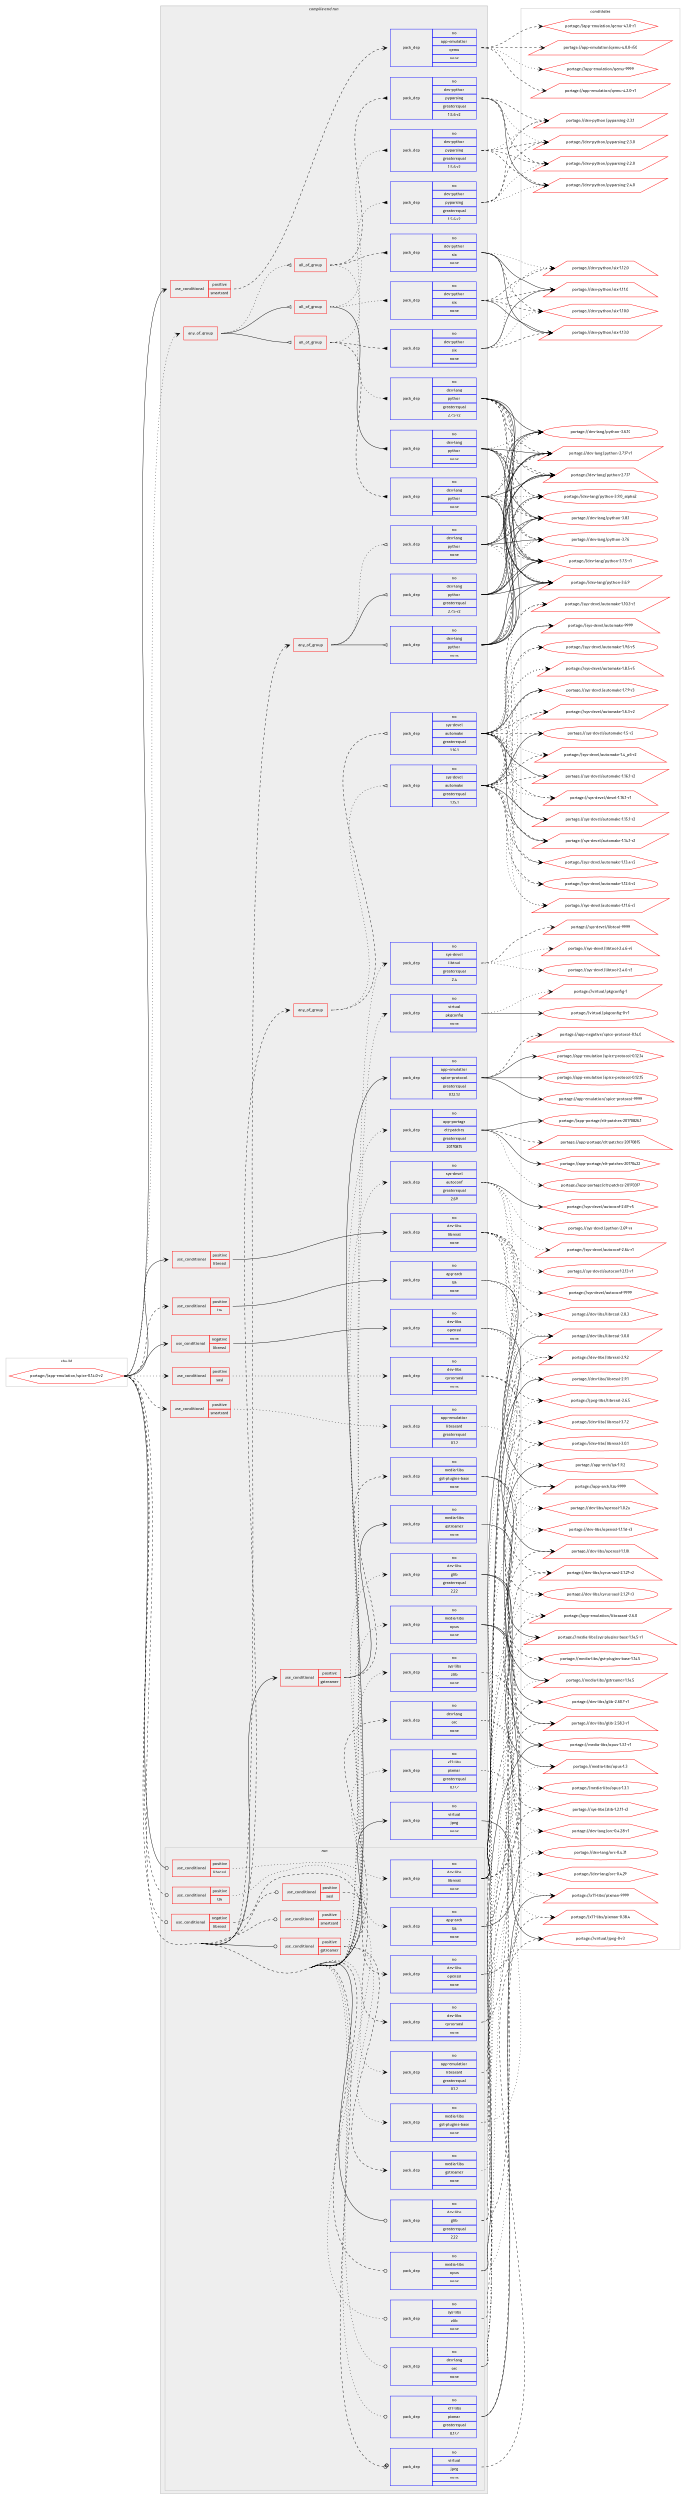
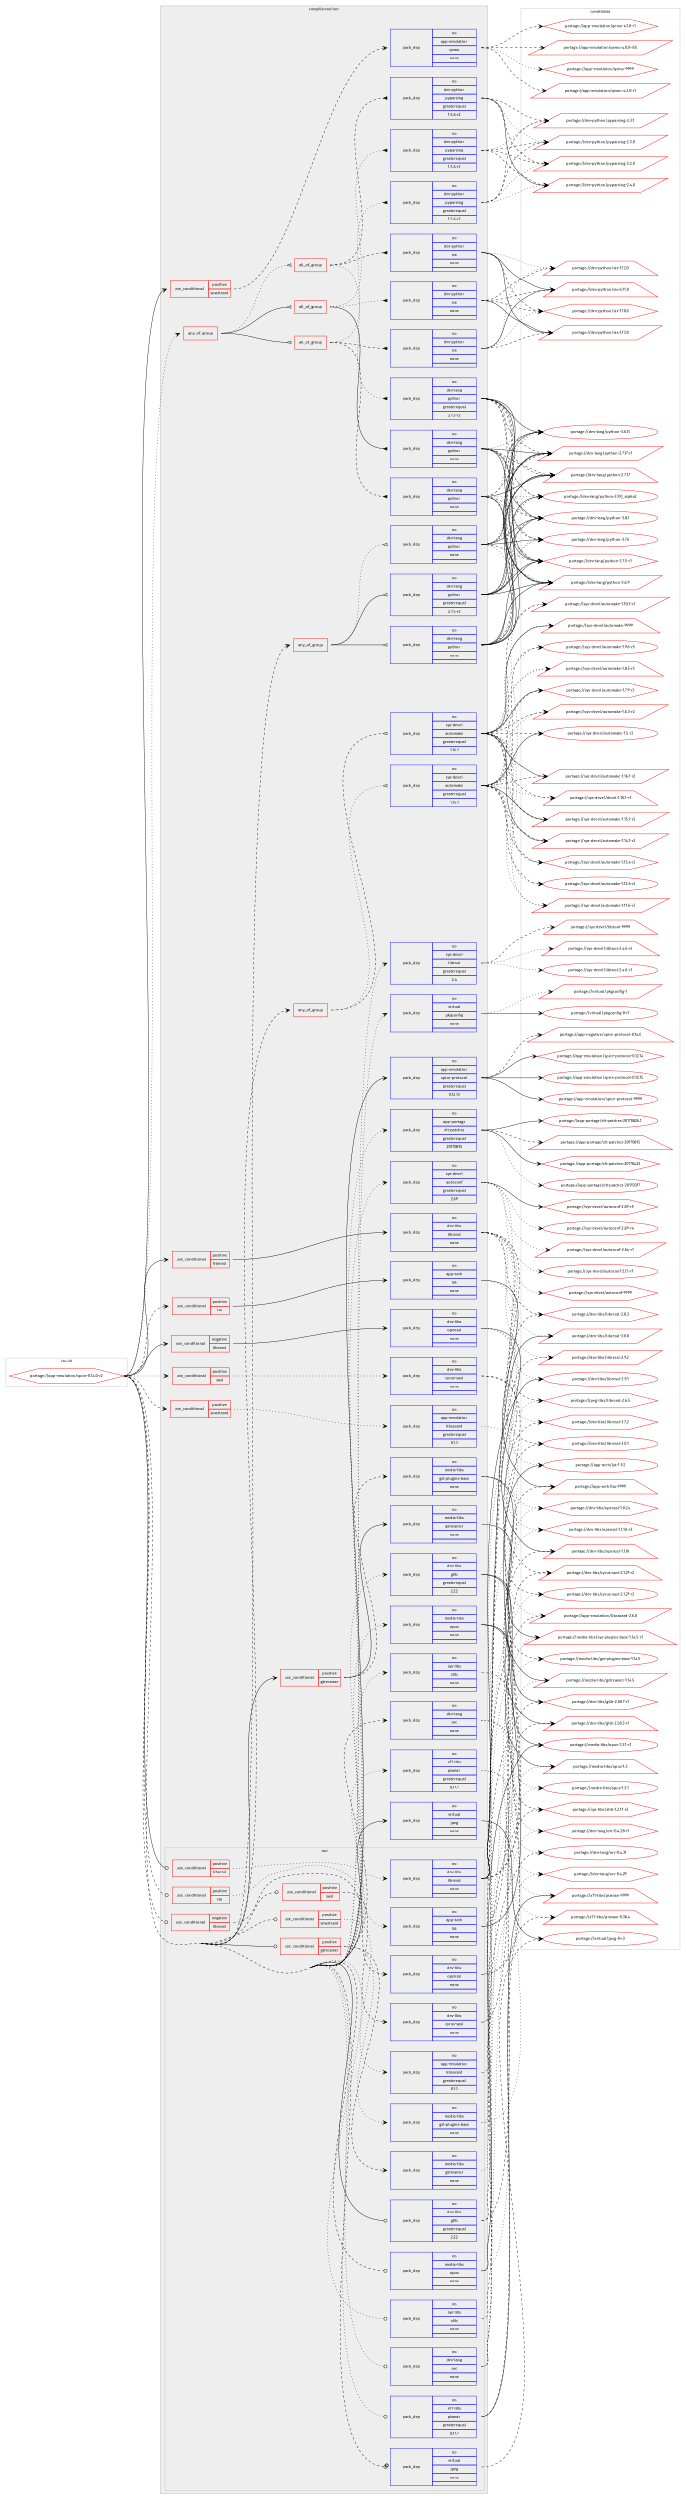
(601, 290) -> (601, 290)
(601, 755) -> none
(601, 1229) -> (601, 1229)
